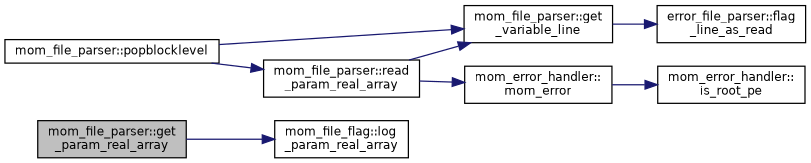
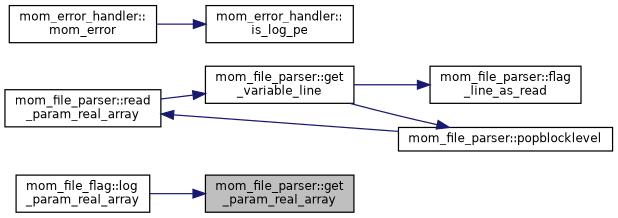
(731, 24) -> (506, 85)
(335, 37) -> (393, 114)
(436, 82) -> none
(731, 85) -> (280, 24)
(224, 139) -> (171, 194)
